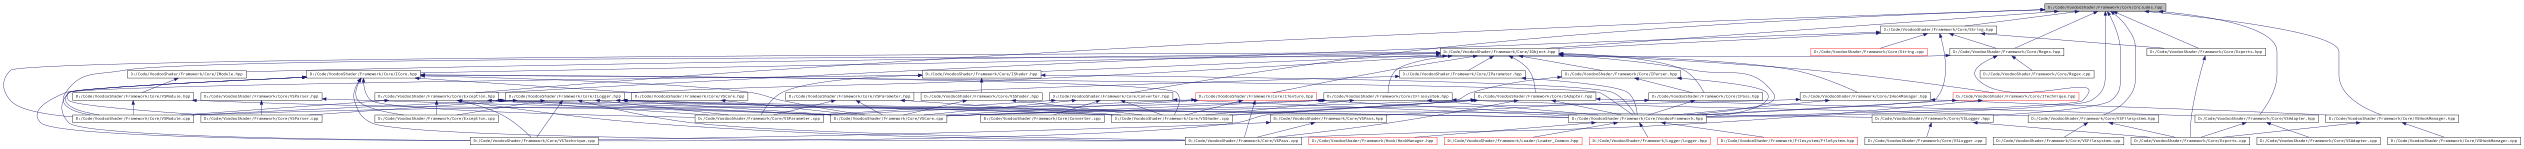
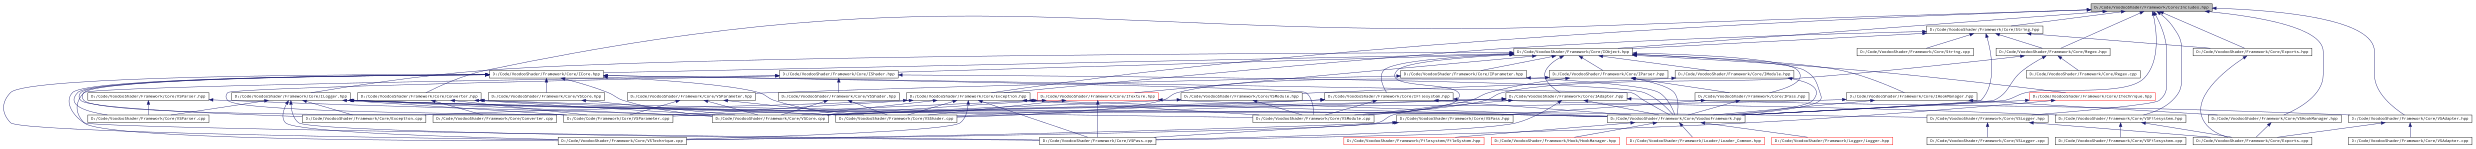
(1869, 52) -> (1915, 52)
none -> (1481, 96)
none -> (1815, 97)
(759, 119) -> (618, 119)
(2454, 141) -> none
